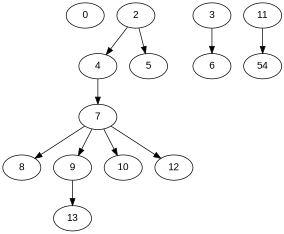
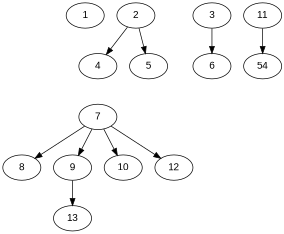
(85, 15) -> (85, 15)
(98, 88) -> none
